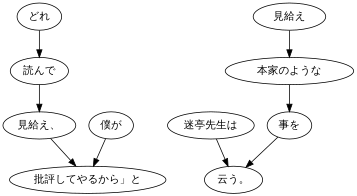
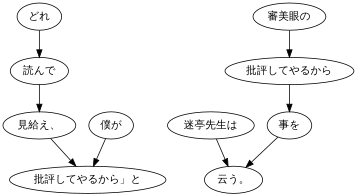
(289, 17) -> (289, 17)
(289, 71) -> (289, 71)
